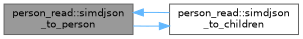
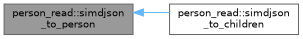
(146, 26) -> none
